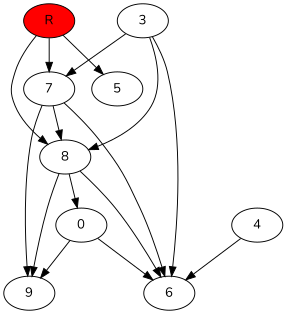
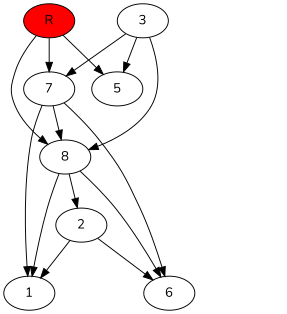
(177, 150) -> (132, 50)
(81, 225) -> (81, 225)
(257, 225) -> none
(29, 293) -> (29, 293)
